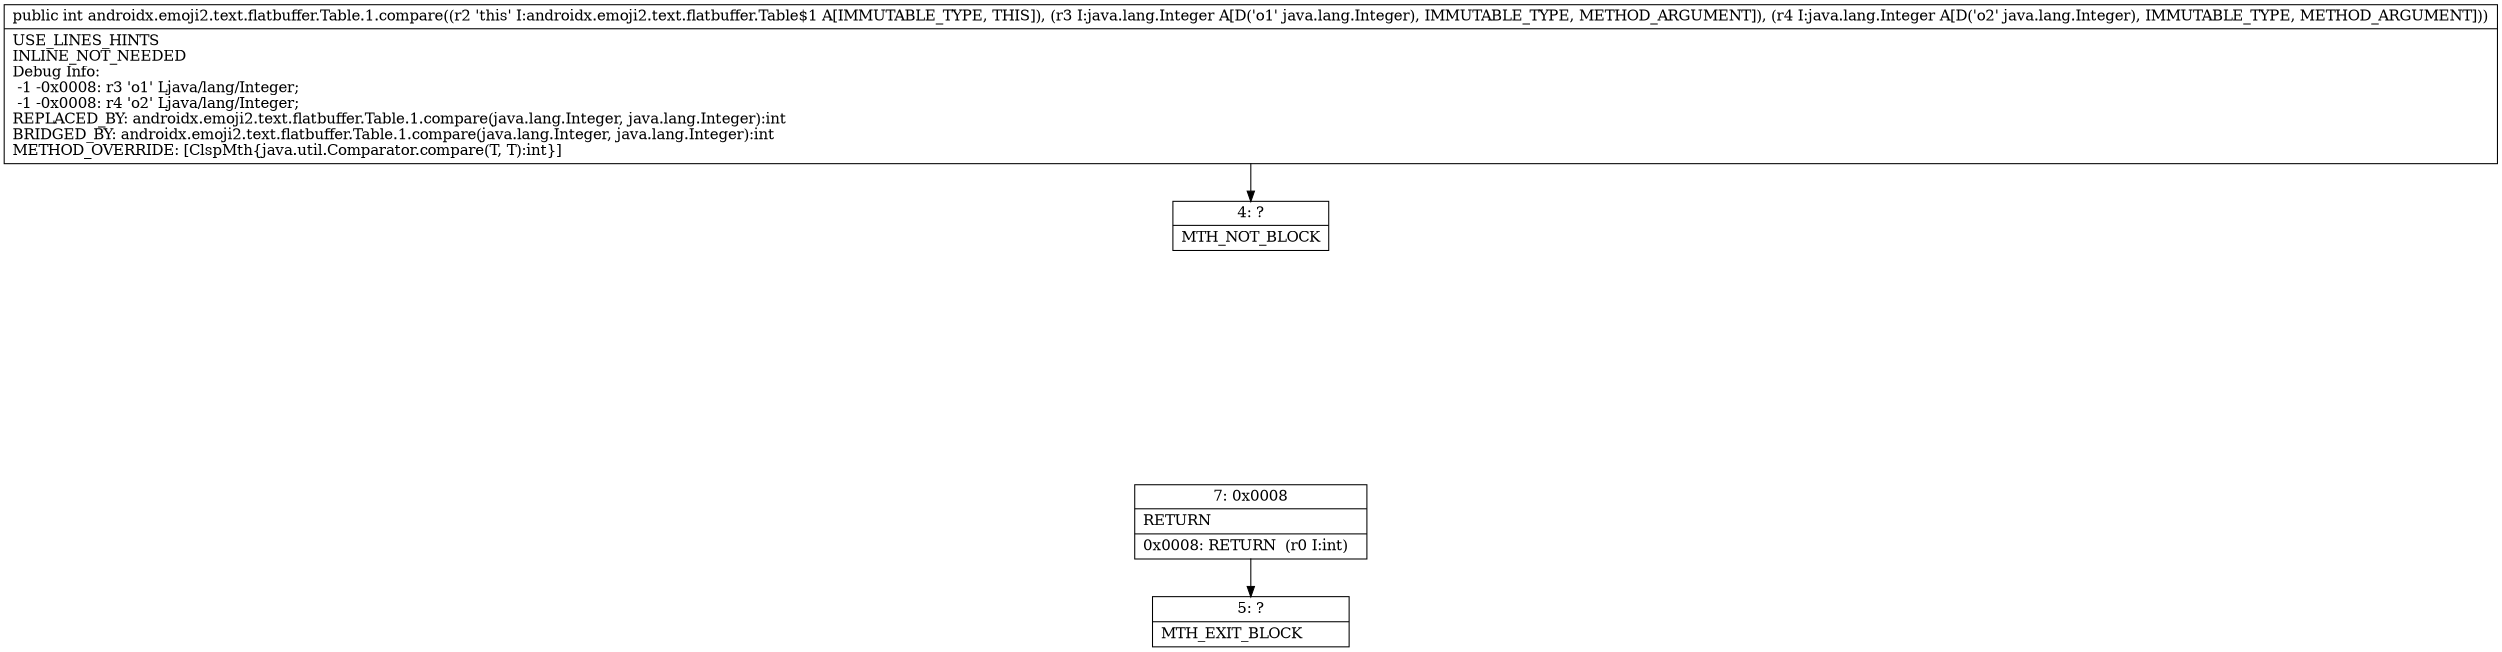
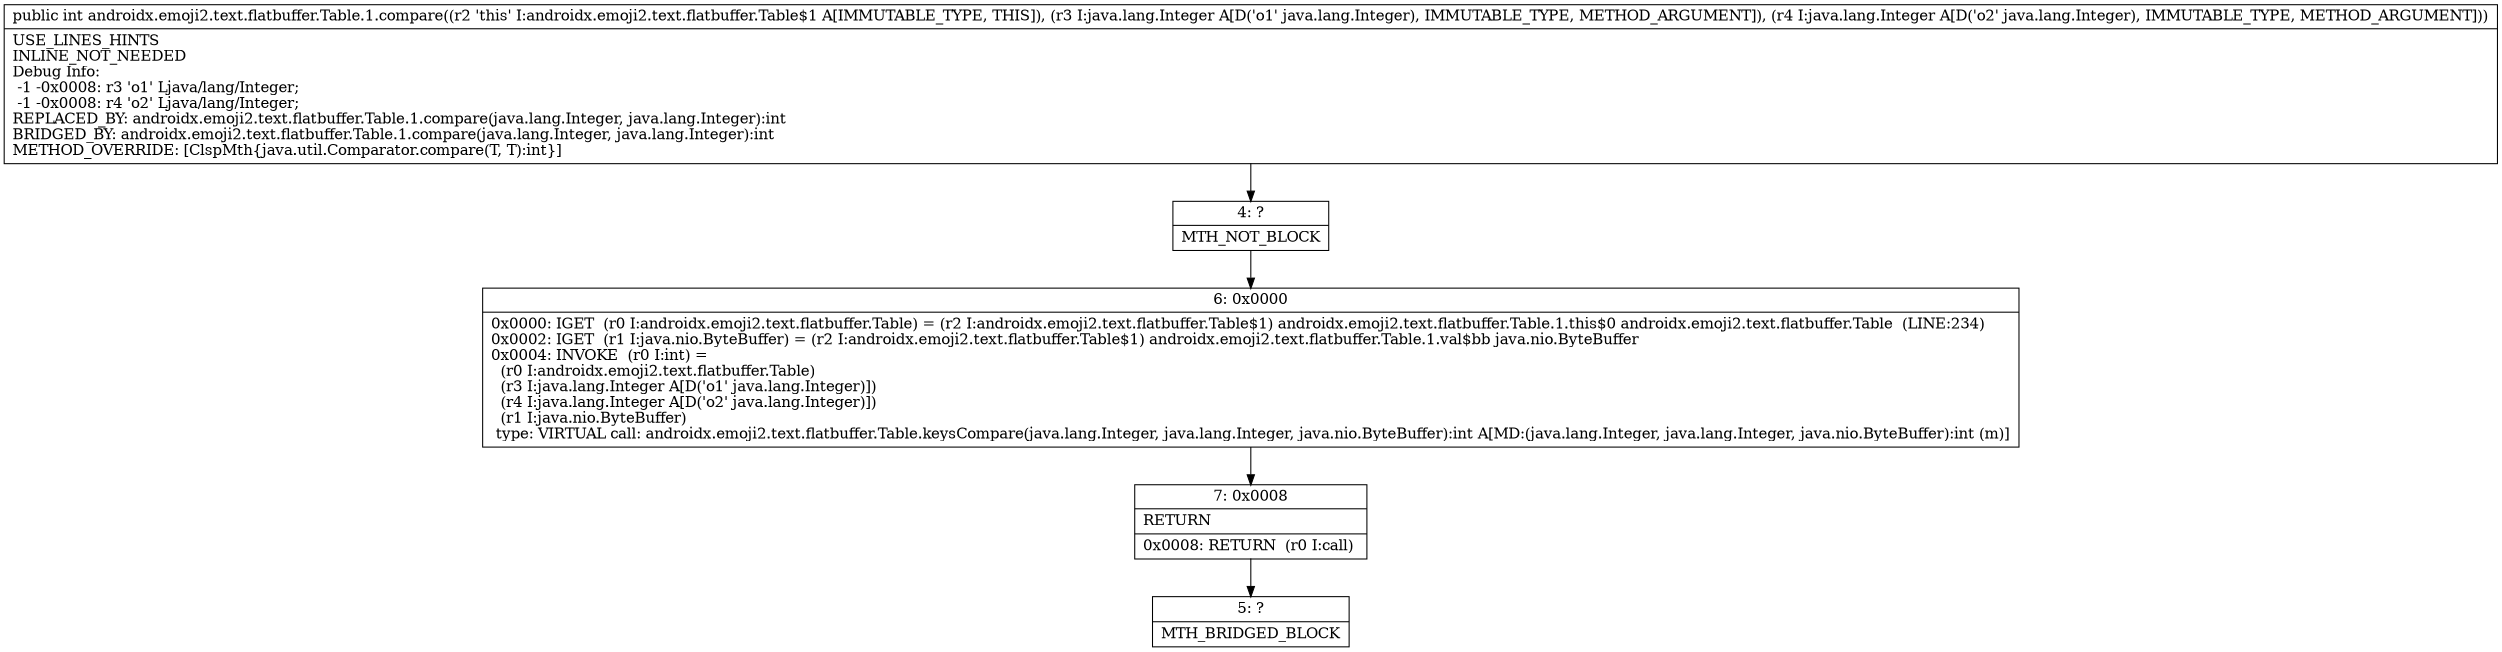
none -> (1251, 368)
(1248, 546) -> (1251, 546)
(1232, 634) -> (1251, 634)
